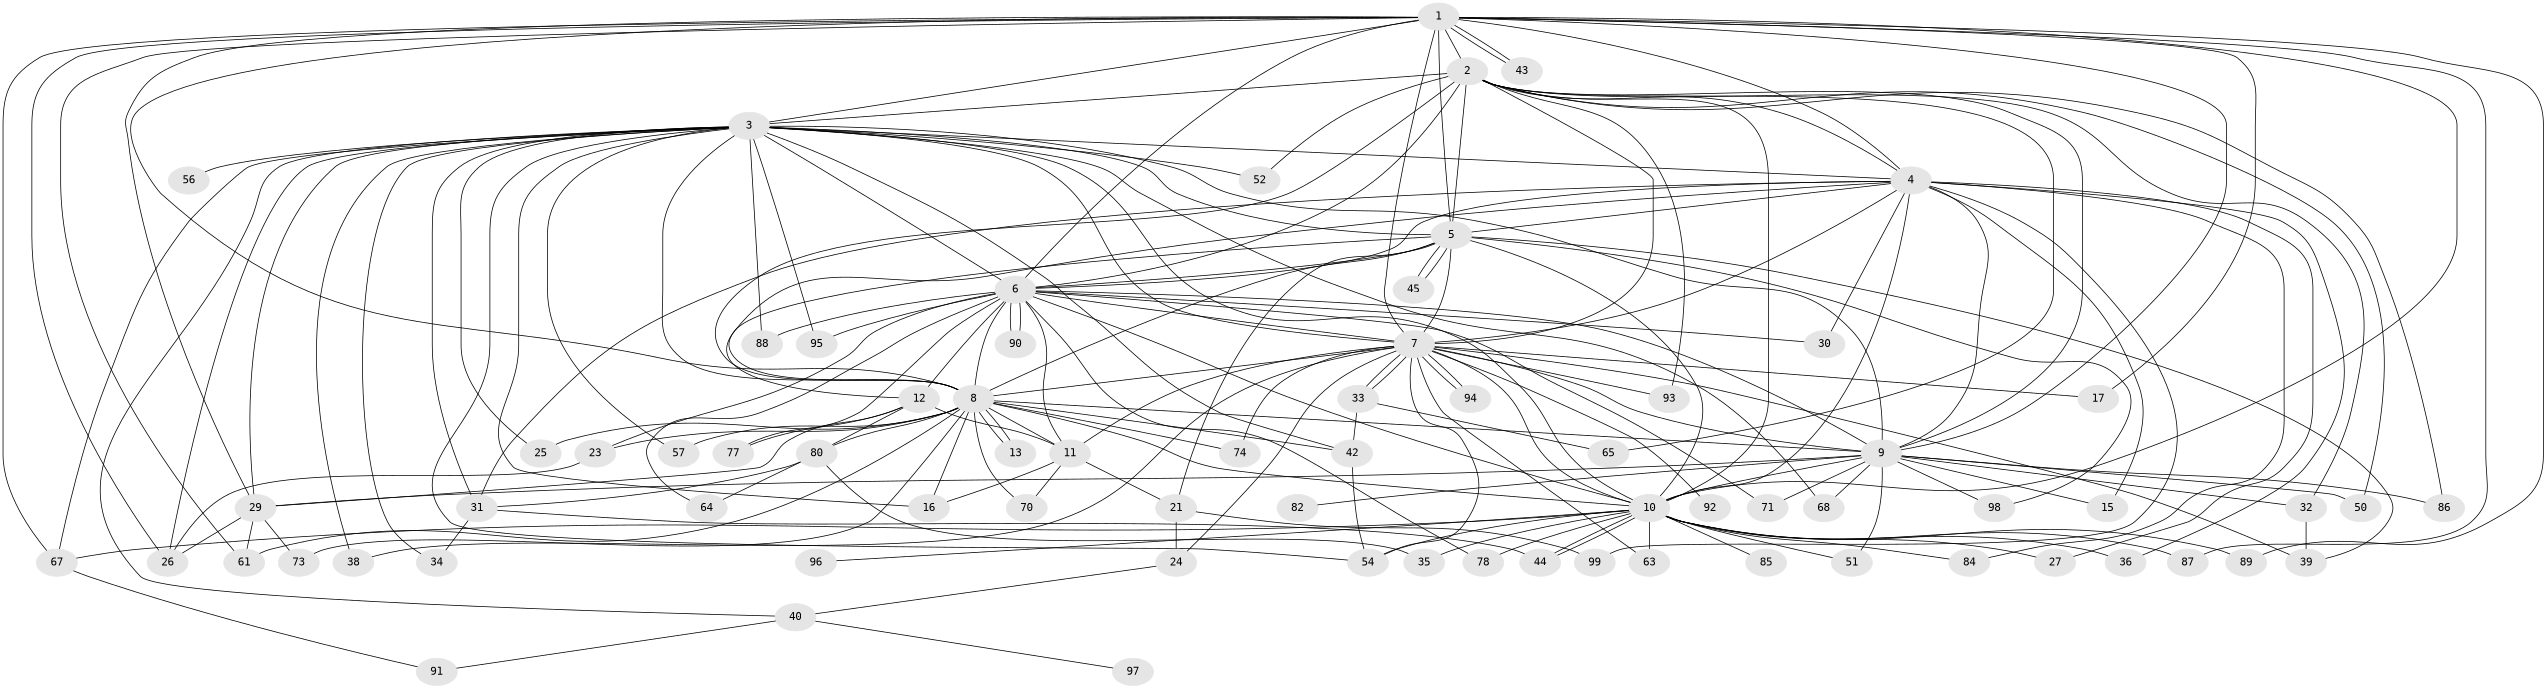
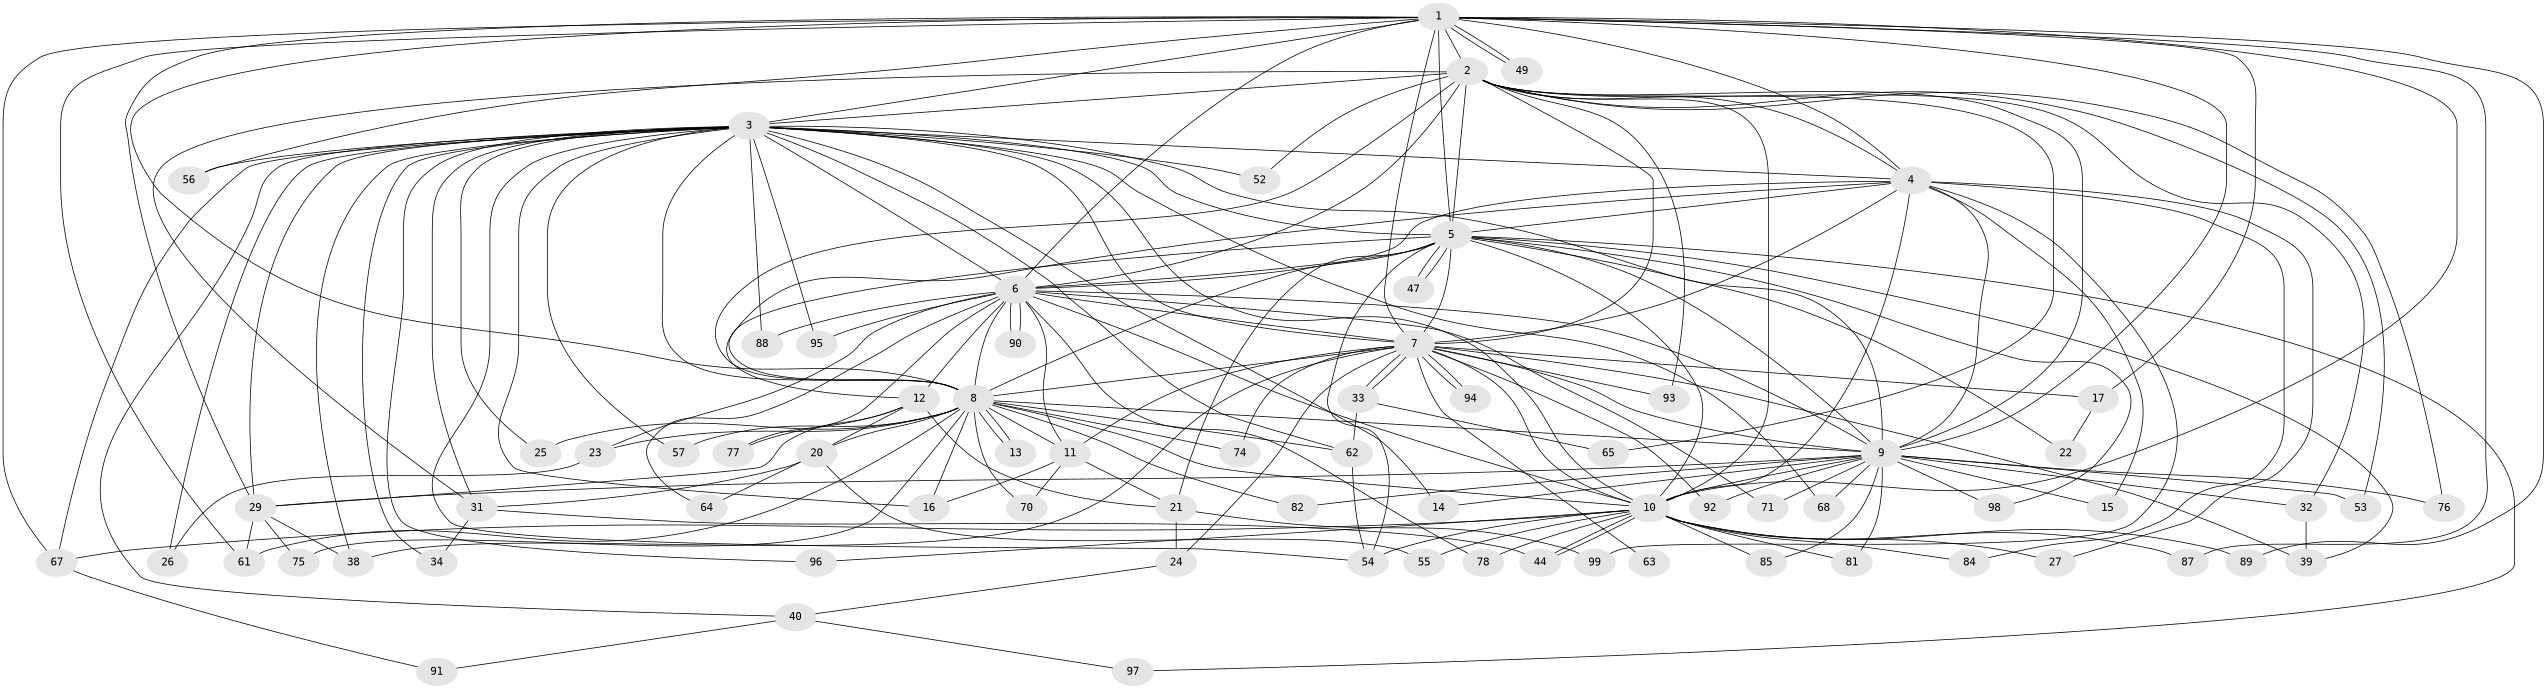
(100, 54) -> (839, 74)
(1522, 71) -> (1522, 71)
(1141, 214) -> (566, 93)
(1414, 290) -> (1414, 290)
none -> (1689, 304)
(1825, 344) -> none
none -> (392, 389)
(1010, 430) -> (1030, 485)
(817, 453) -> (817, 453)
(1352, 453) -> (1352, 453)
none -> (2066, 453)
none -> (1134, 457)
(1474, 464) -> (1327, 402)
none -> (1804, 474)
none -> (1439, 508)
(2361, 508) -> (2361, 508)
(2444, 508) -> (2444, 508)
none -> (1846, 526)
(212, 535) -> (299, 533)
(1649, 535) -> none
(299, 563) -> (299, 563)
(1424, 563) -> (1424, 563)
(1852, 563) -> (1852, 563)
(2126, 563) -> none
none -> (2423, 595)
